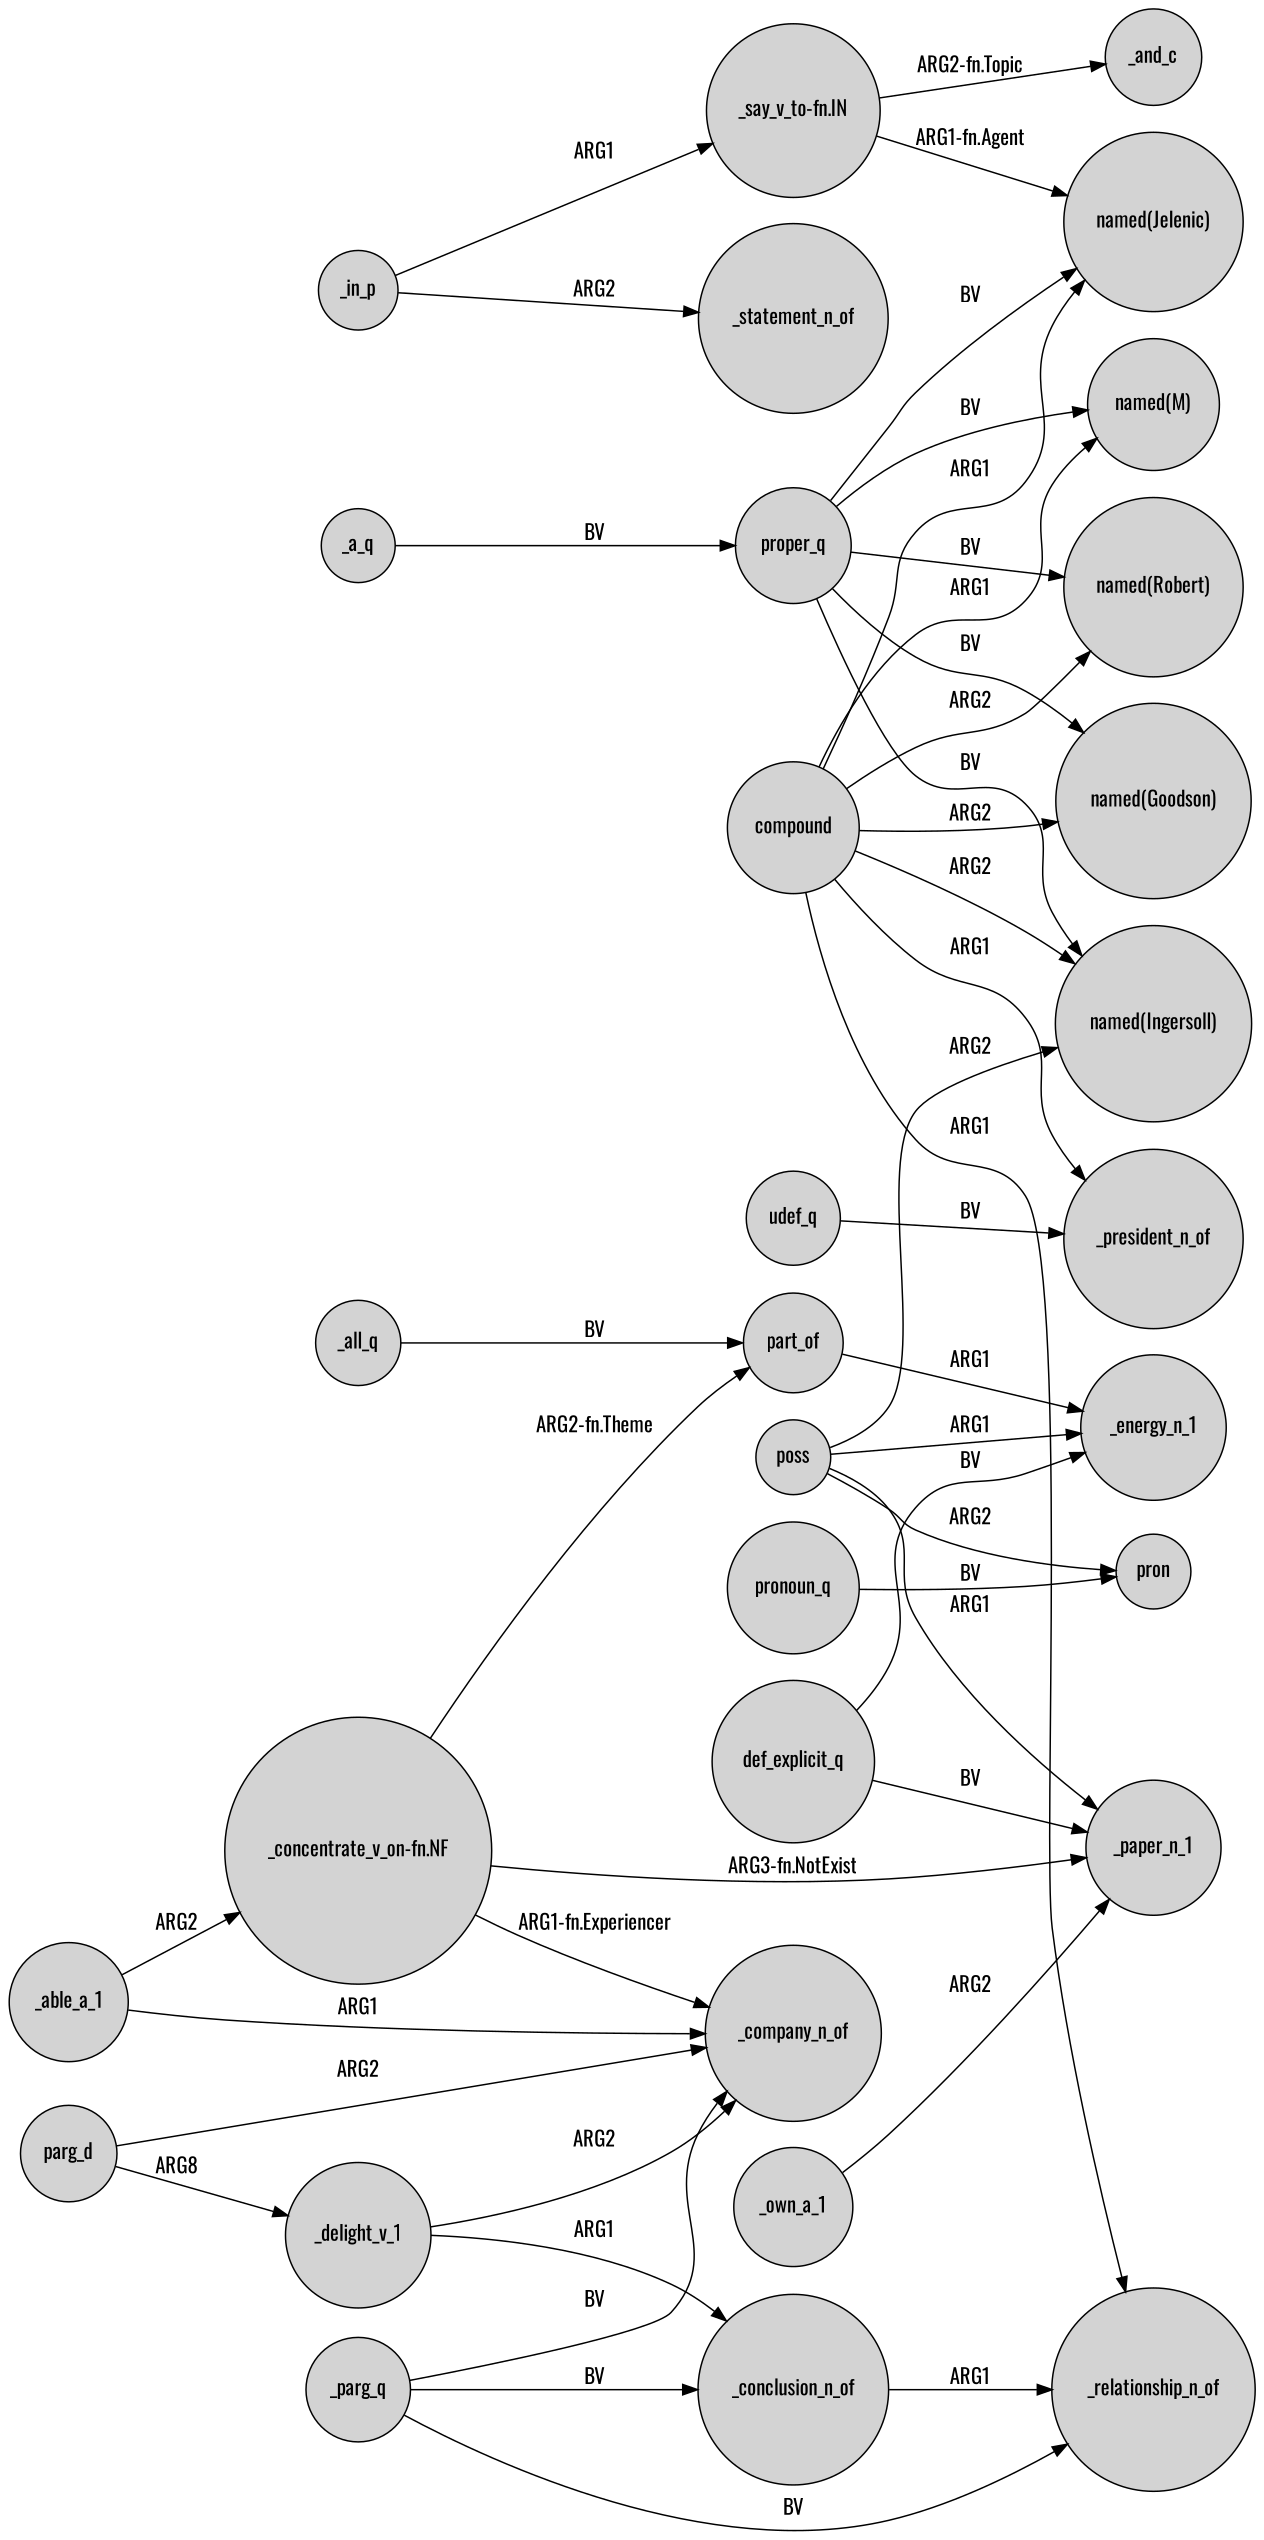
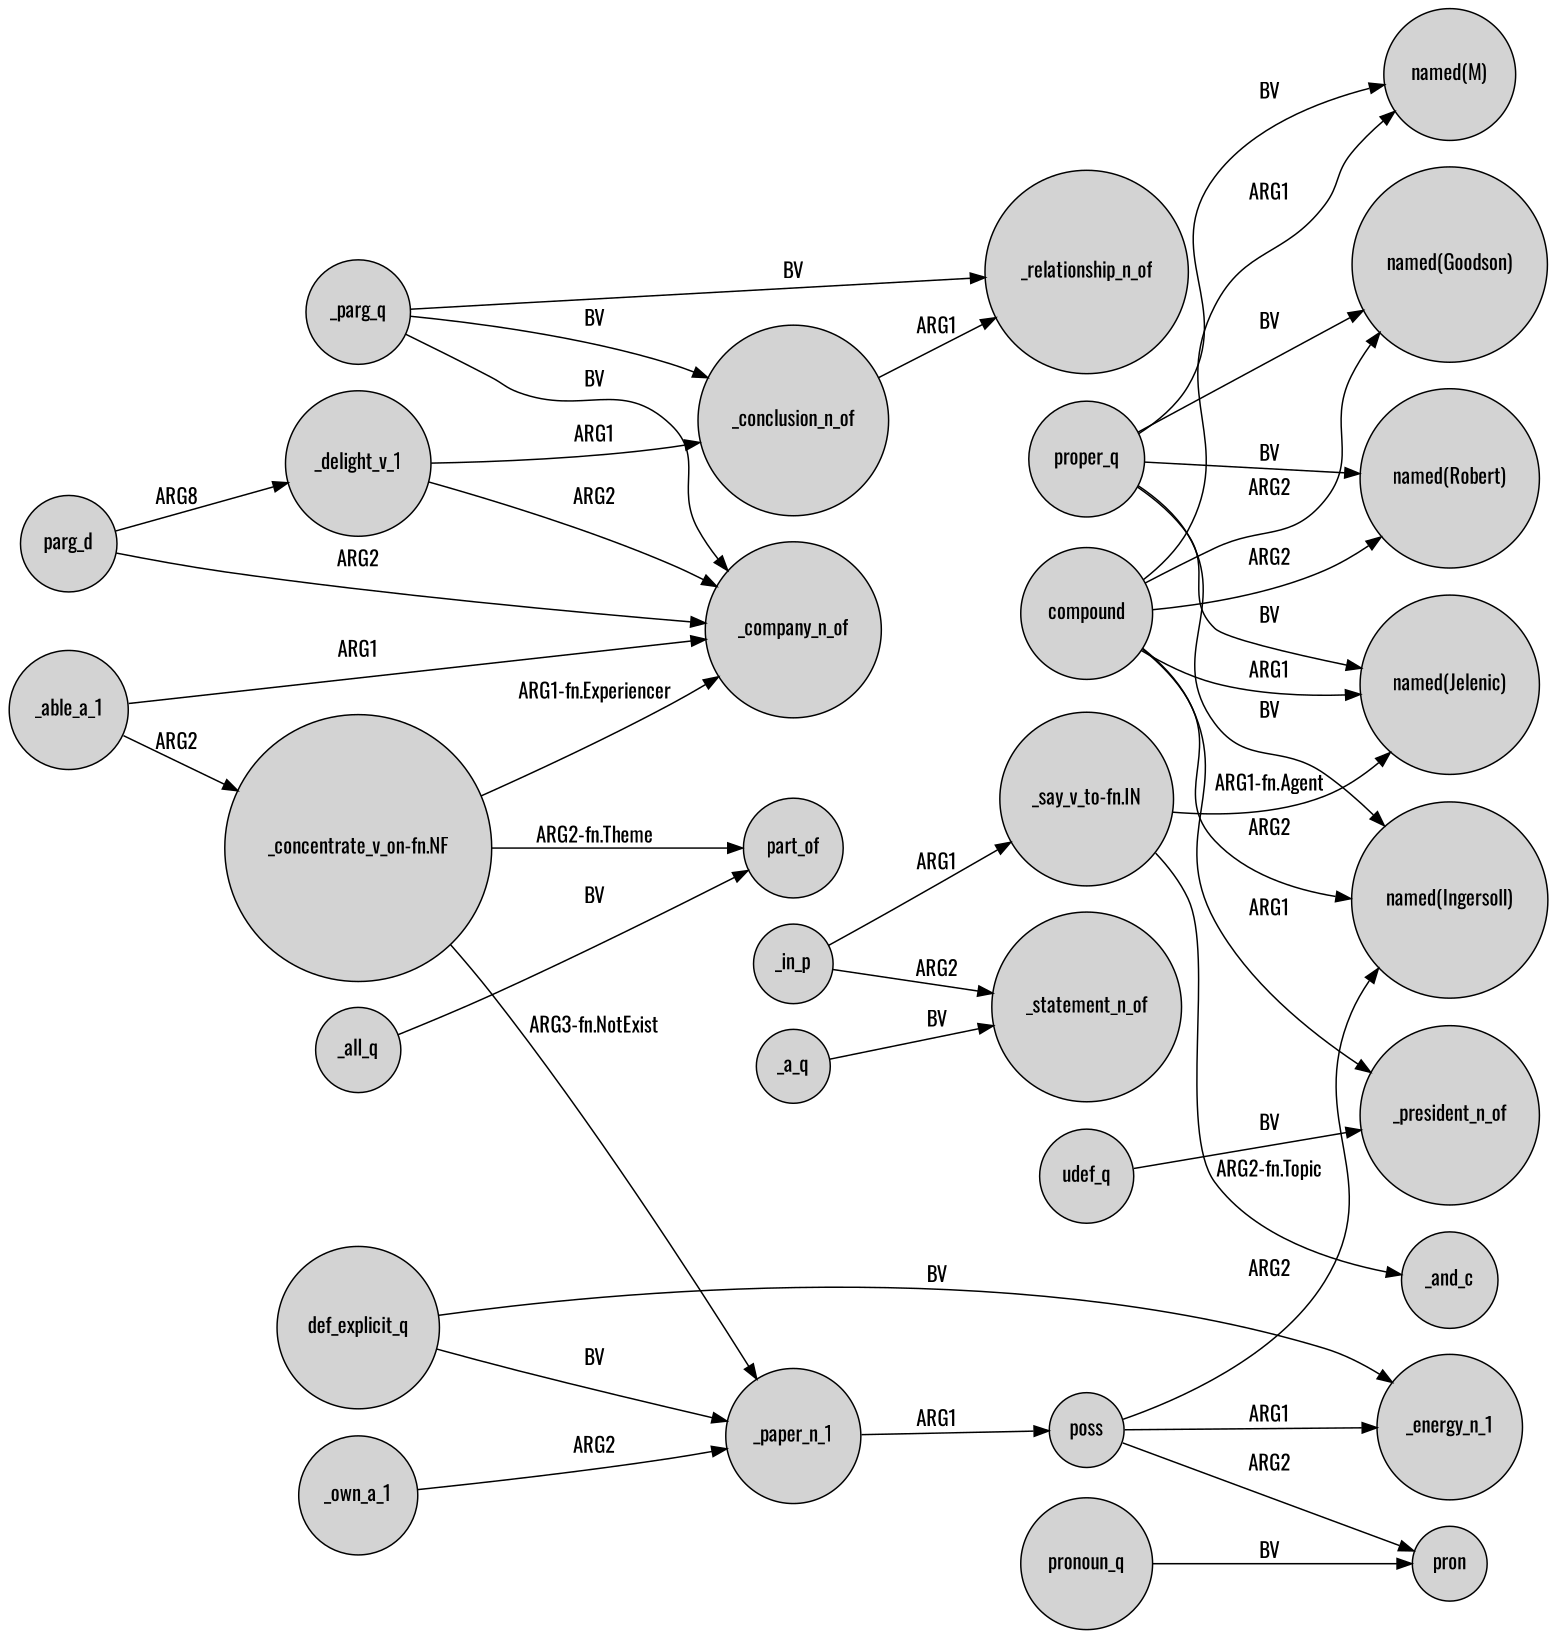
(558, 546) -> (904, 1044)
(955, 1381) -> none
(1051, 1539) -> none
(933, 1645) -> (948, 1433)
